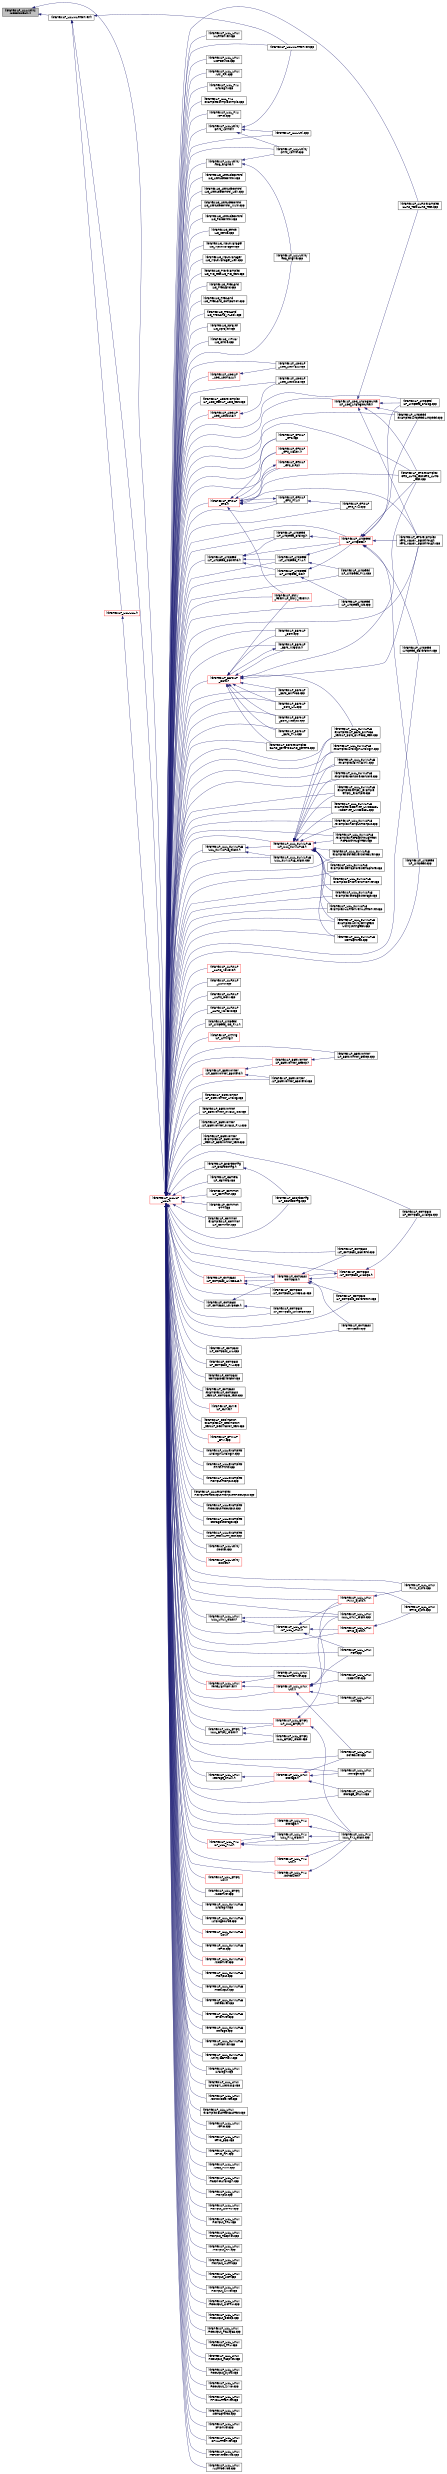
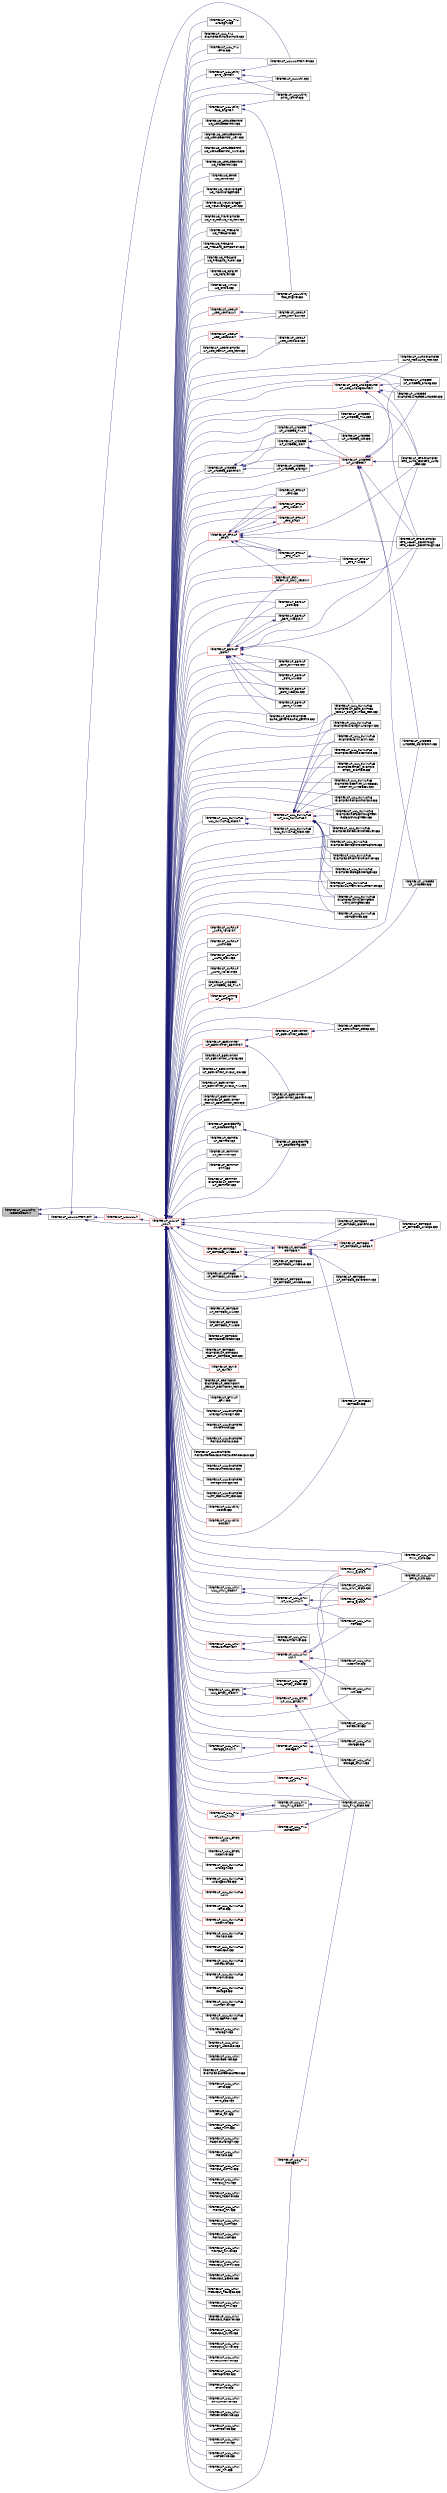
none -> (247, 521)
(224, 1439) -> (224, 1399)
